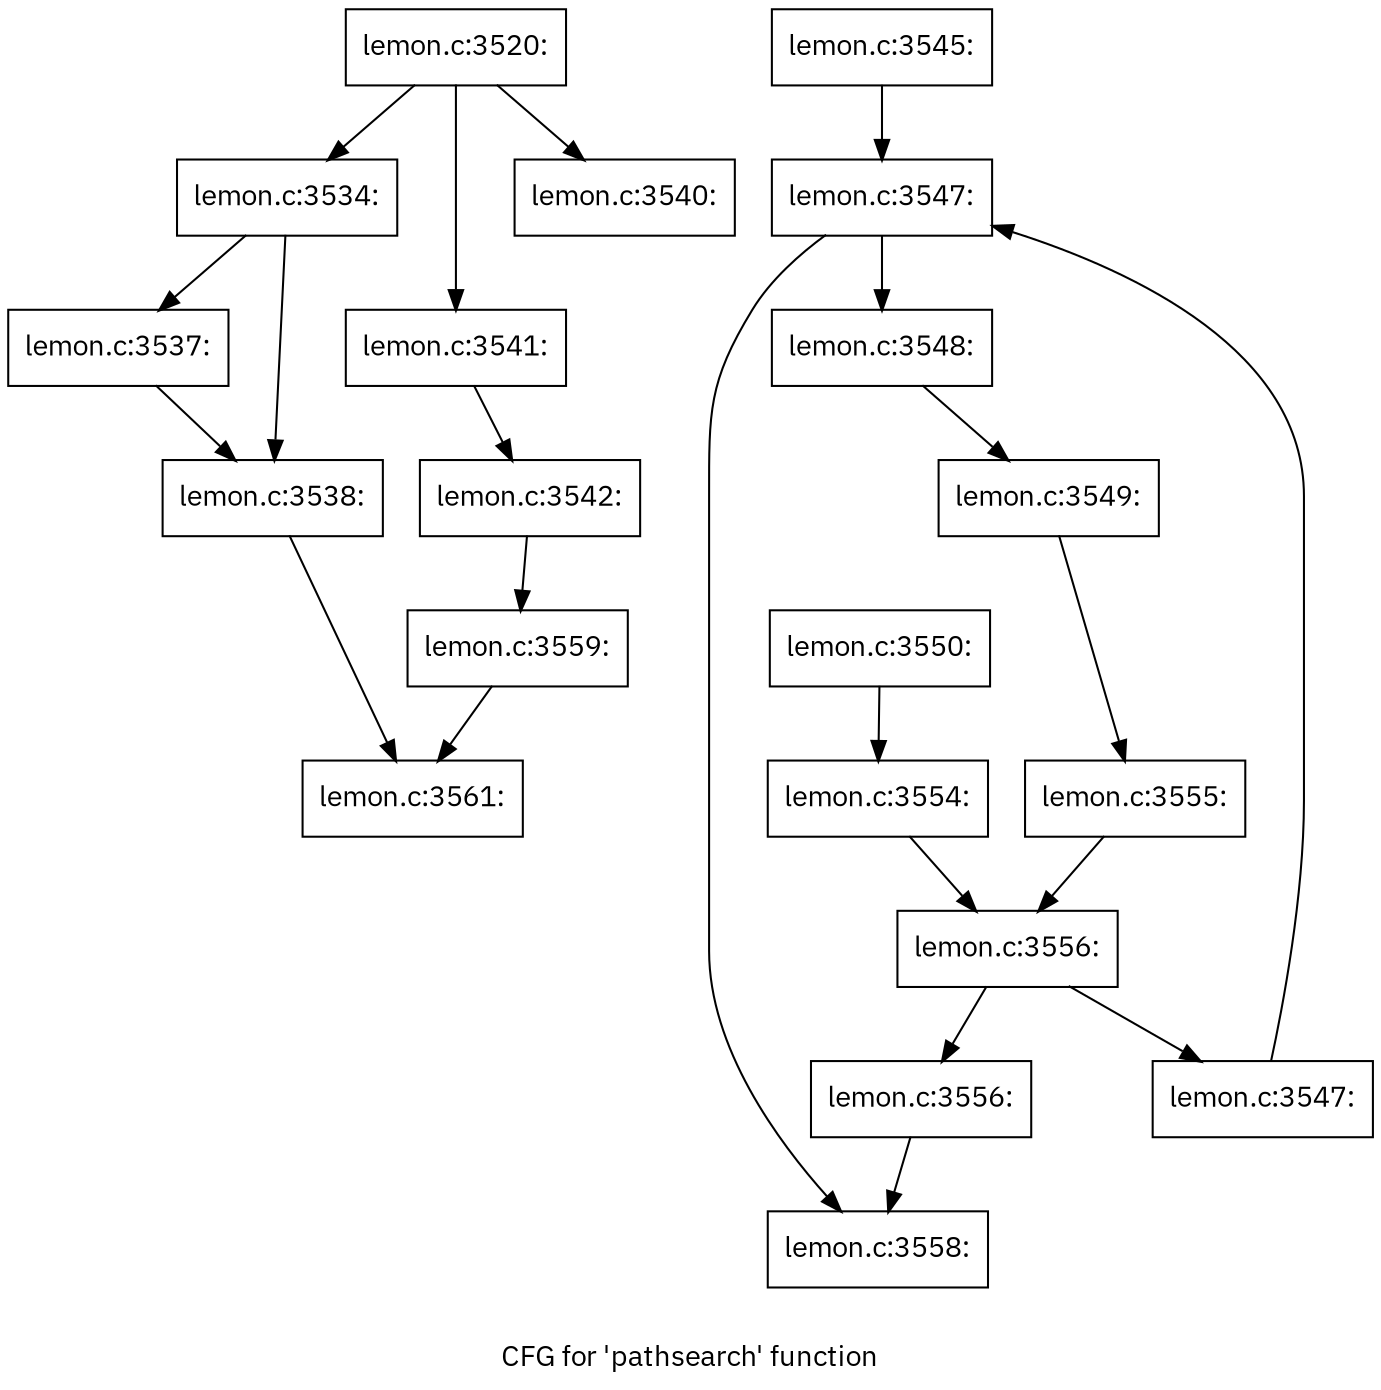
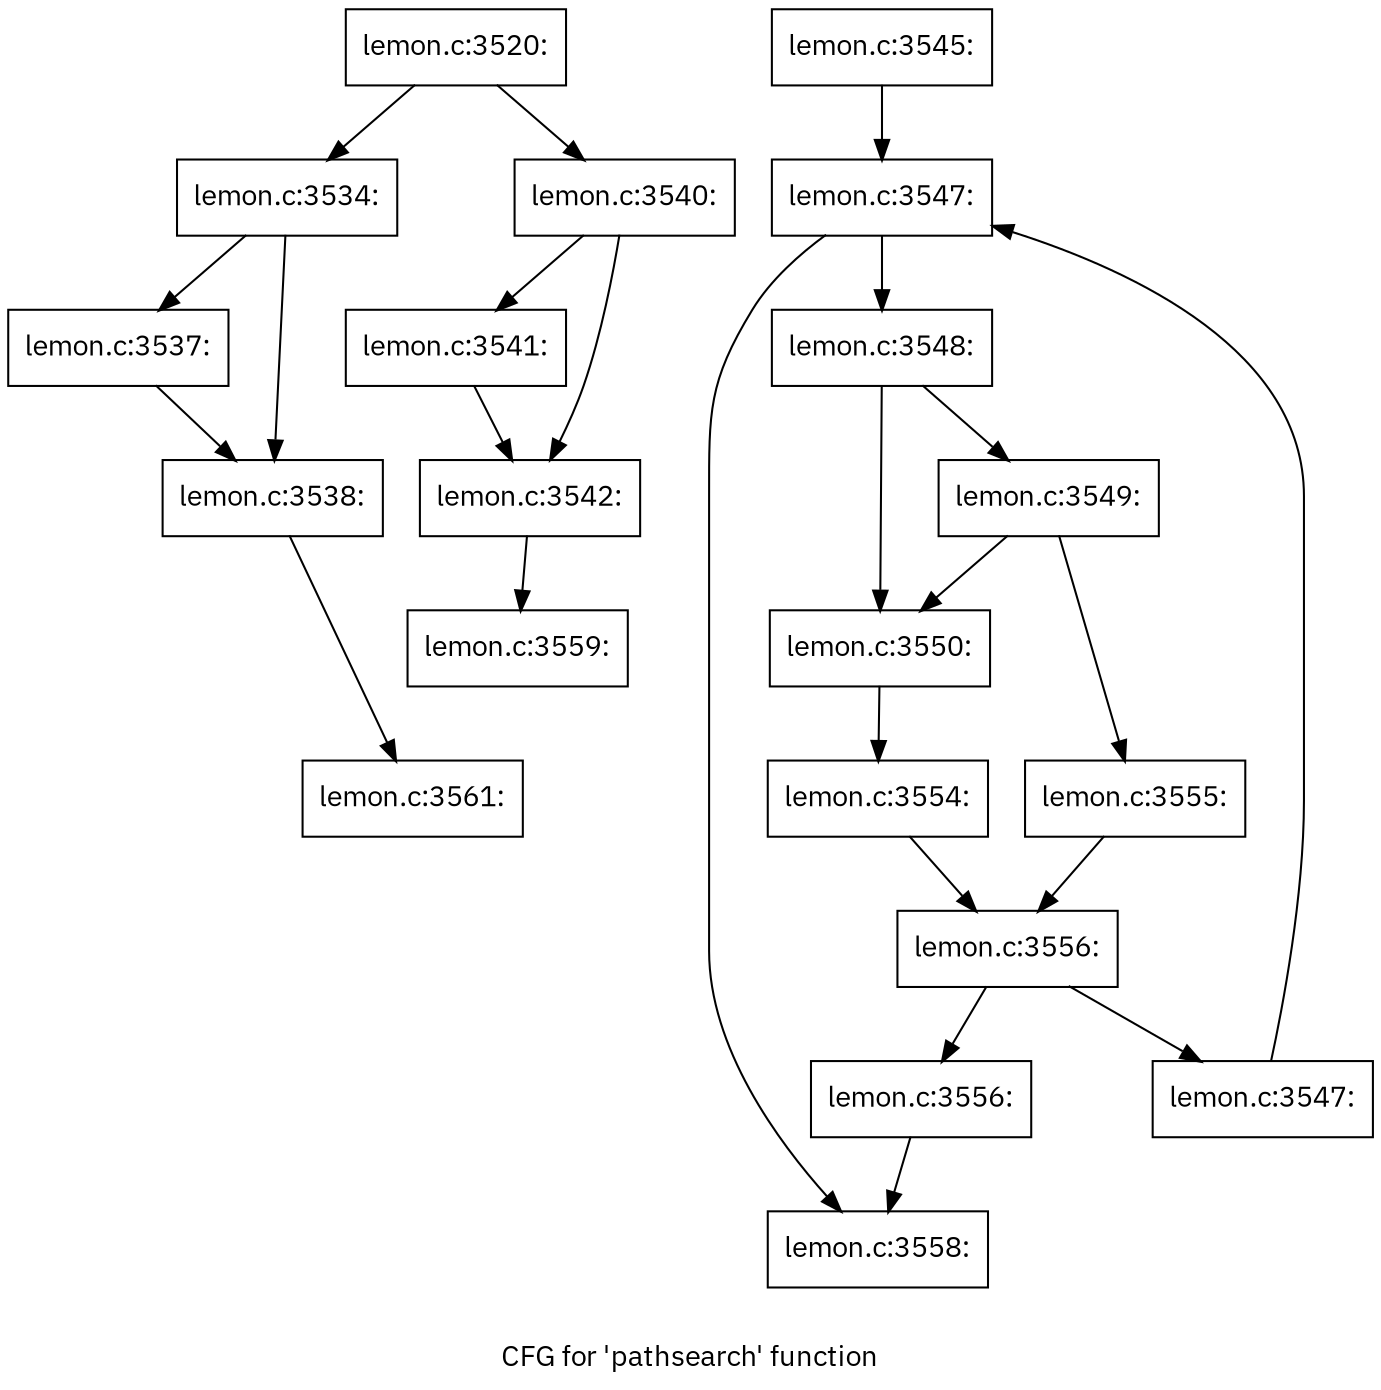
(456, 187) -> (548, 266)
none -> (597, 340)
none -> (881, 487)
none -> (972, 567)
(471, 715) -> none
